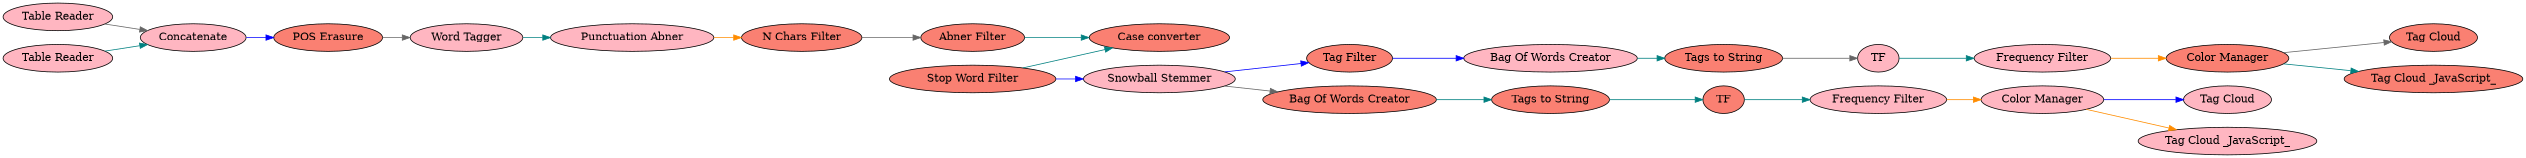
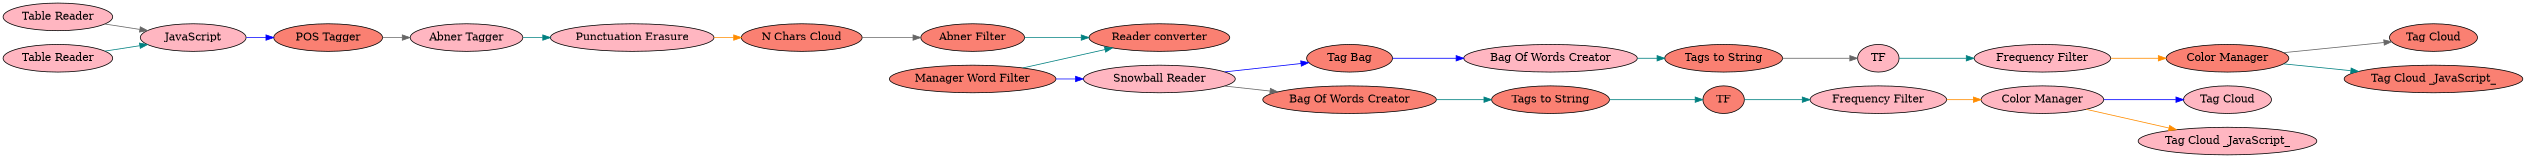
(193, 38) -> (193, 38)
(328, 38) -> (328, 38)
(467, 38) -> (467, 38)
(632, 38) -> (632, 38)
(802, 38) -> (802, 38)
(1159, 38) -> (1159, 38)
(1350, 58) -> (1350, 58)
(973, 79) -> (973, 79)
(1159, 79) -> (1159, 79)
